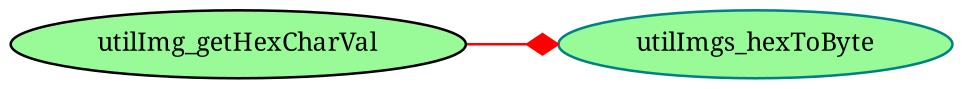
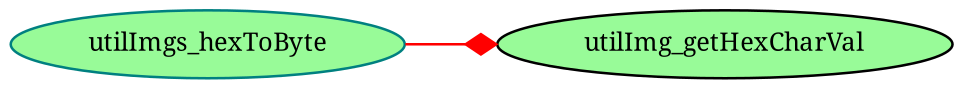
(497, 44) -> (435, 44)
